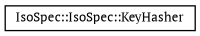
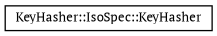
(100, 18) -> (109, 18)
